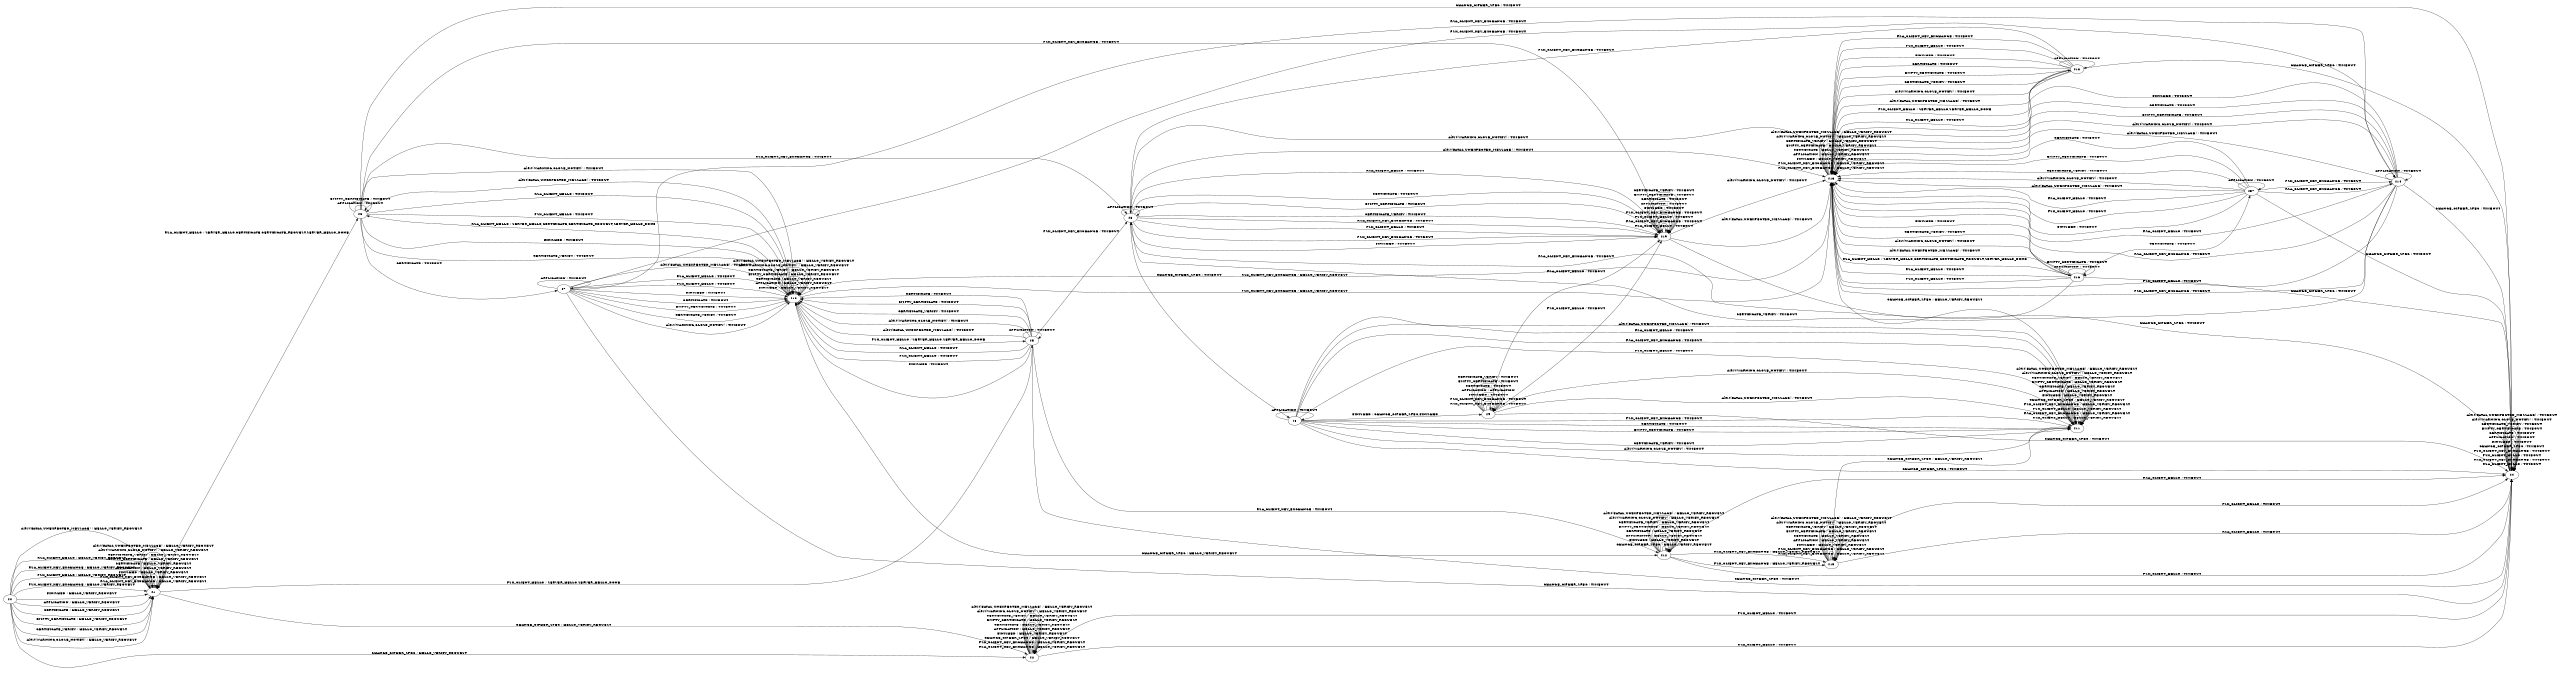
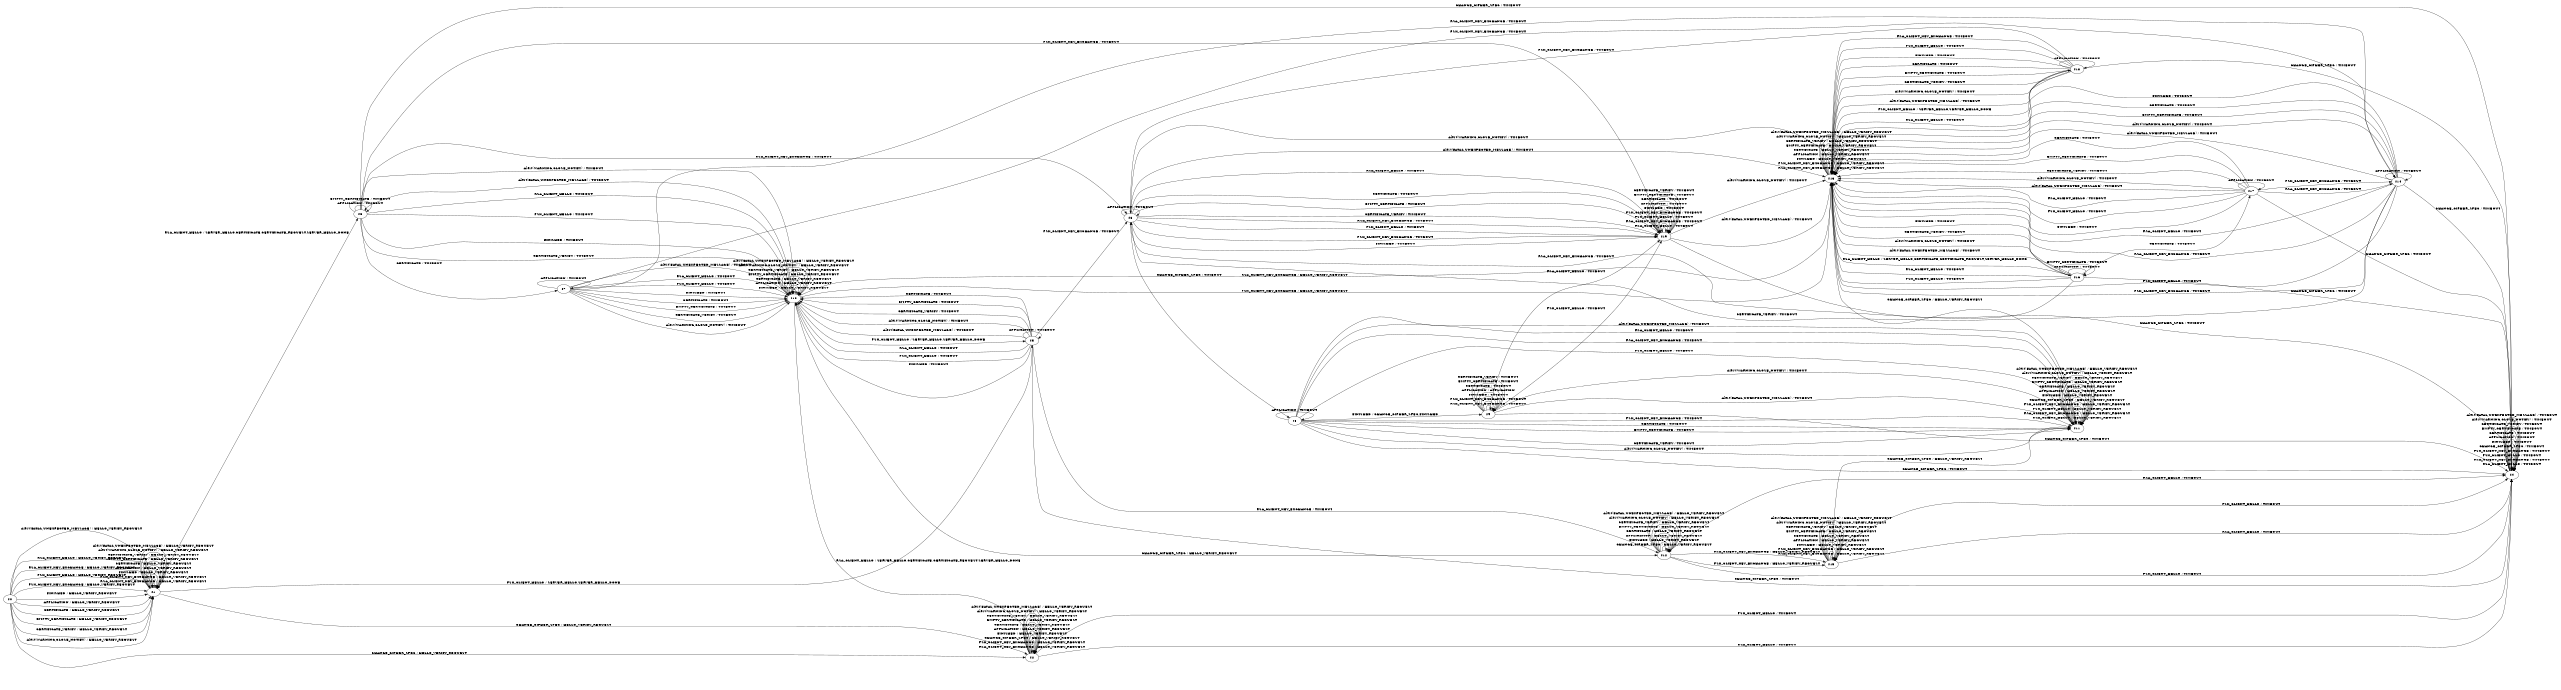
(2251, 191) -> (2251, 191)
(592, 231) -> (828, 548)
(1533, 586) -> none
